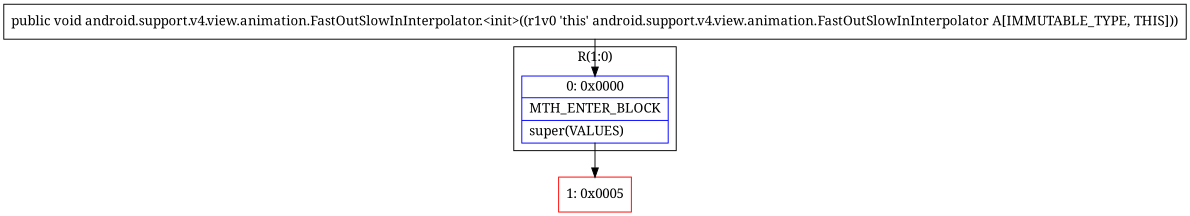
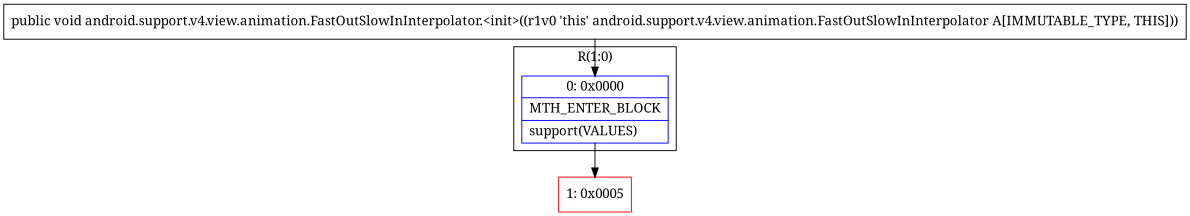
(577, 131) -> (584, 131)
